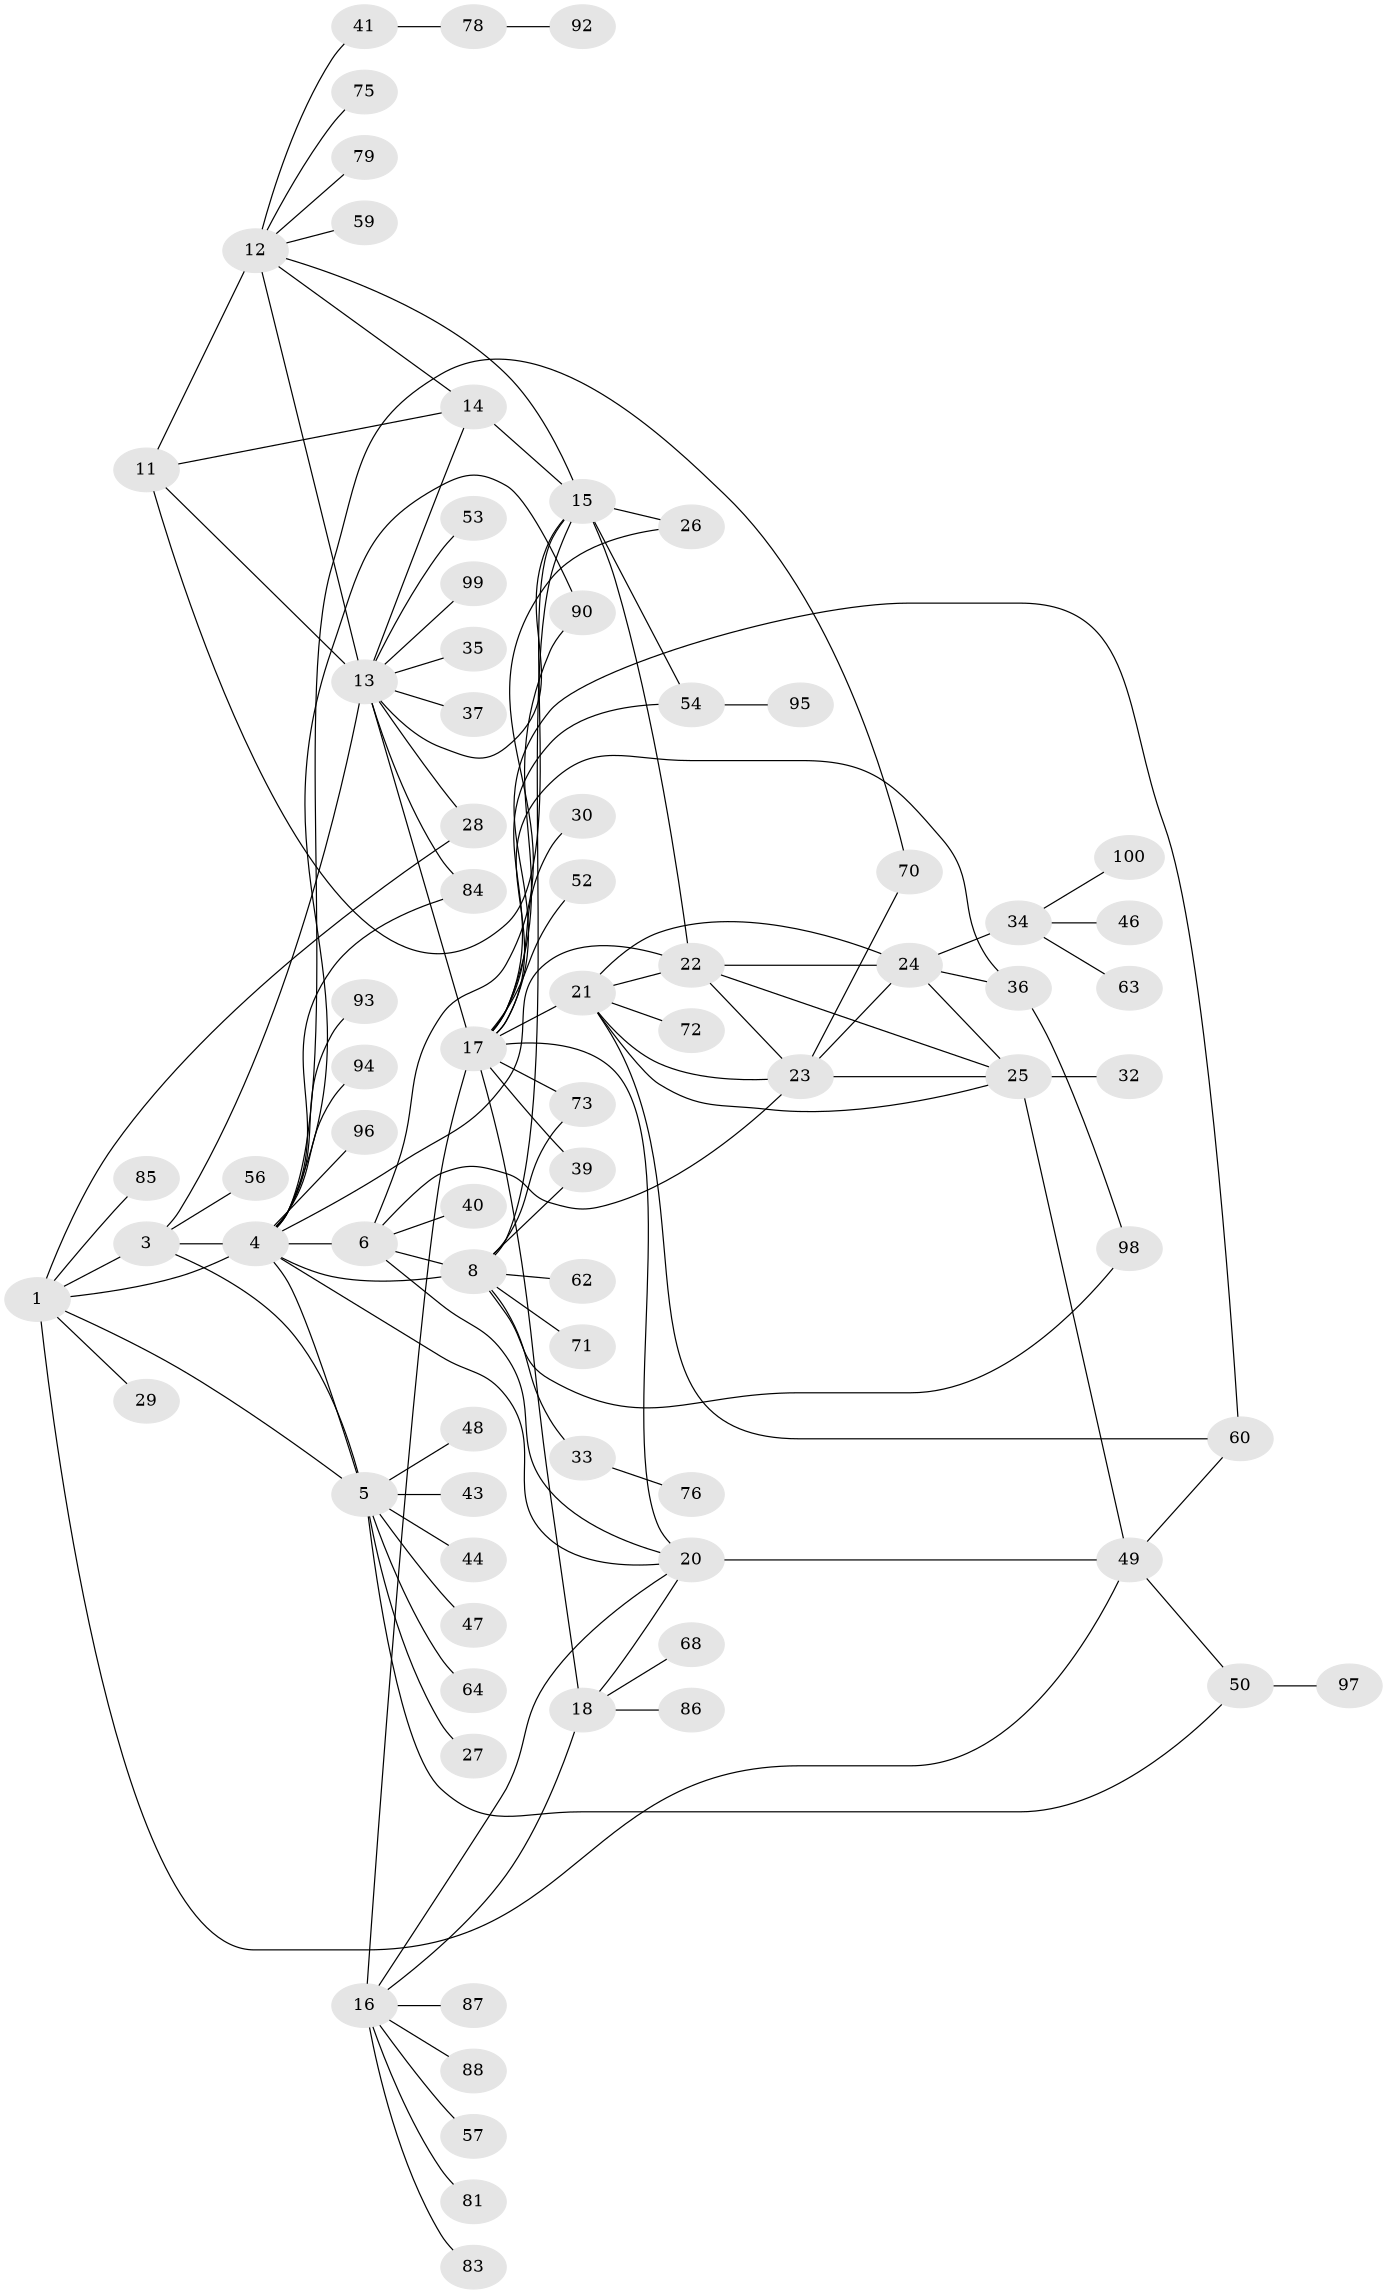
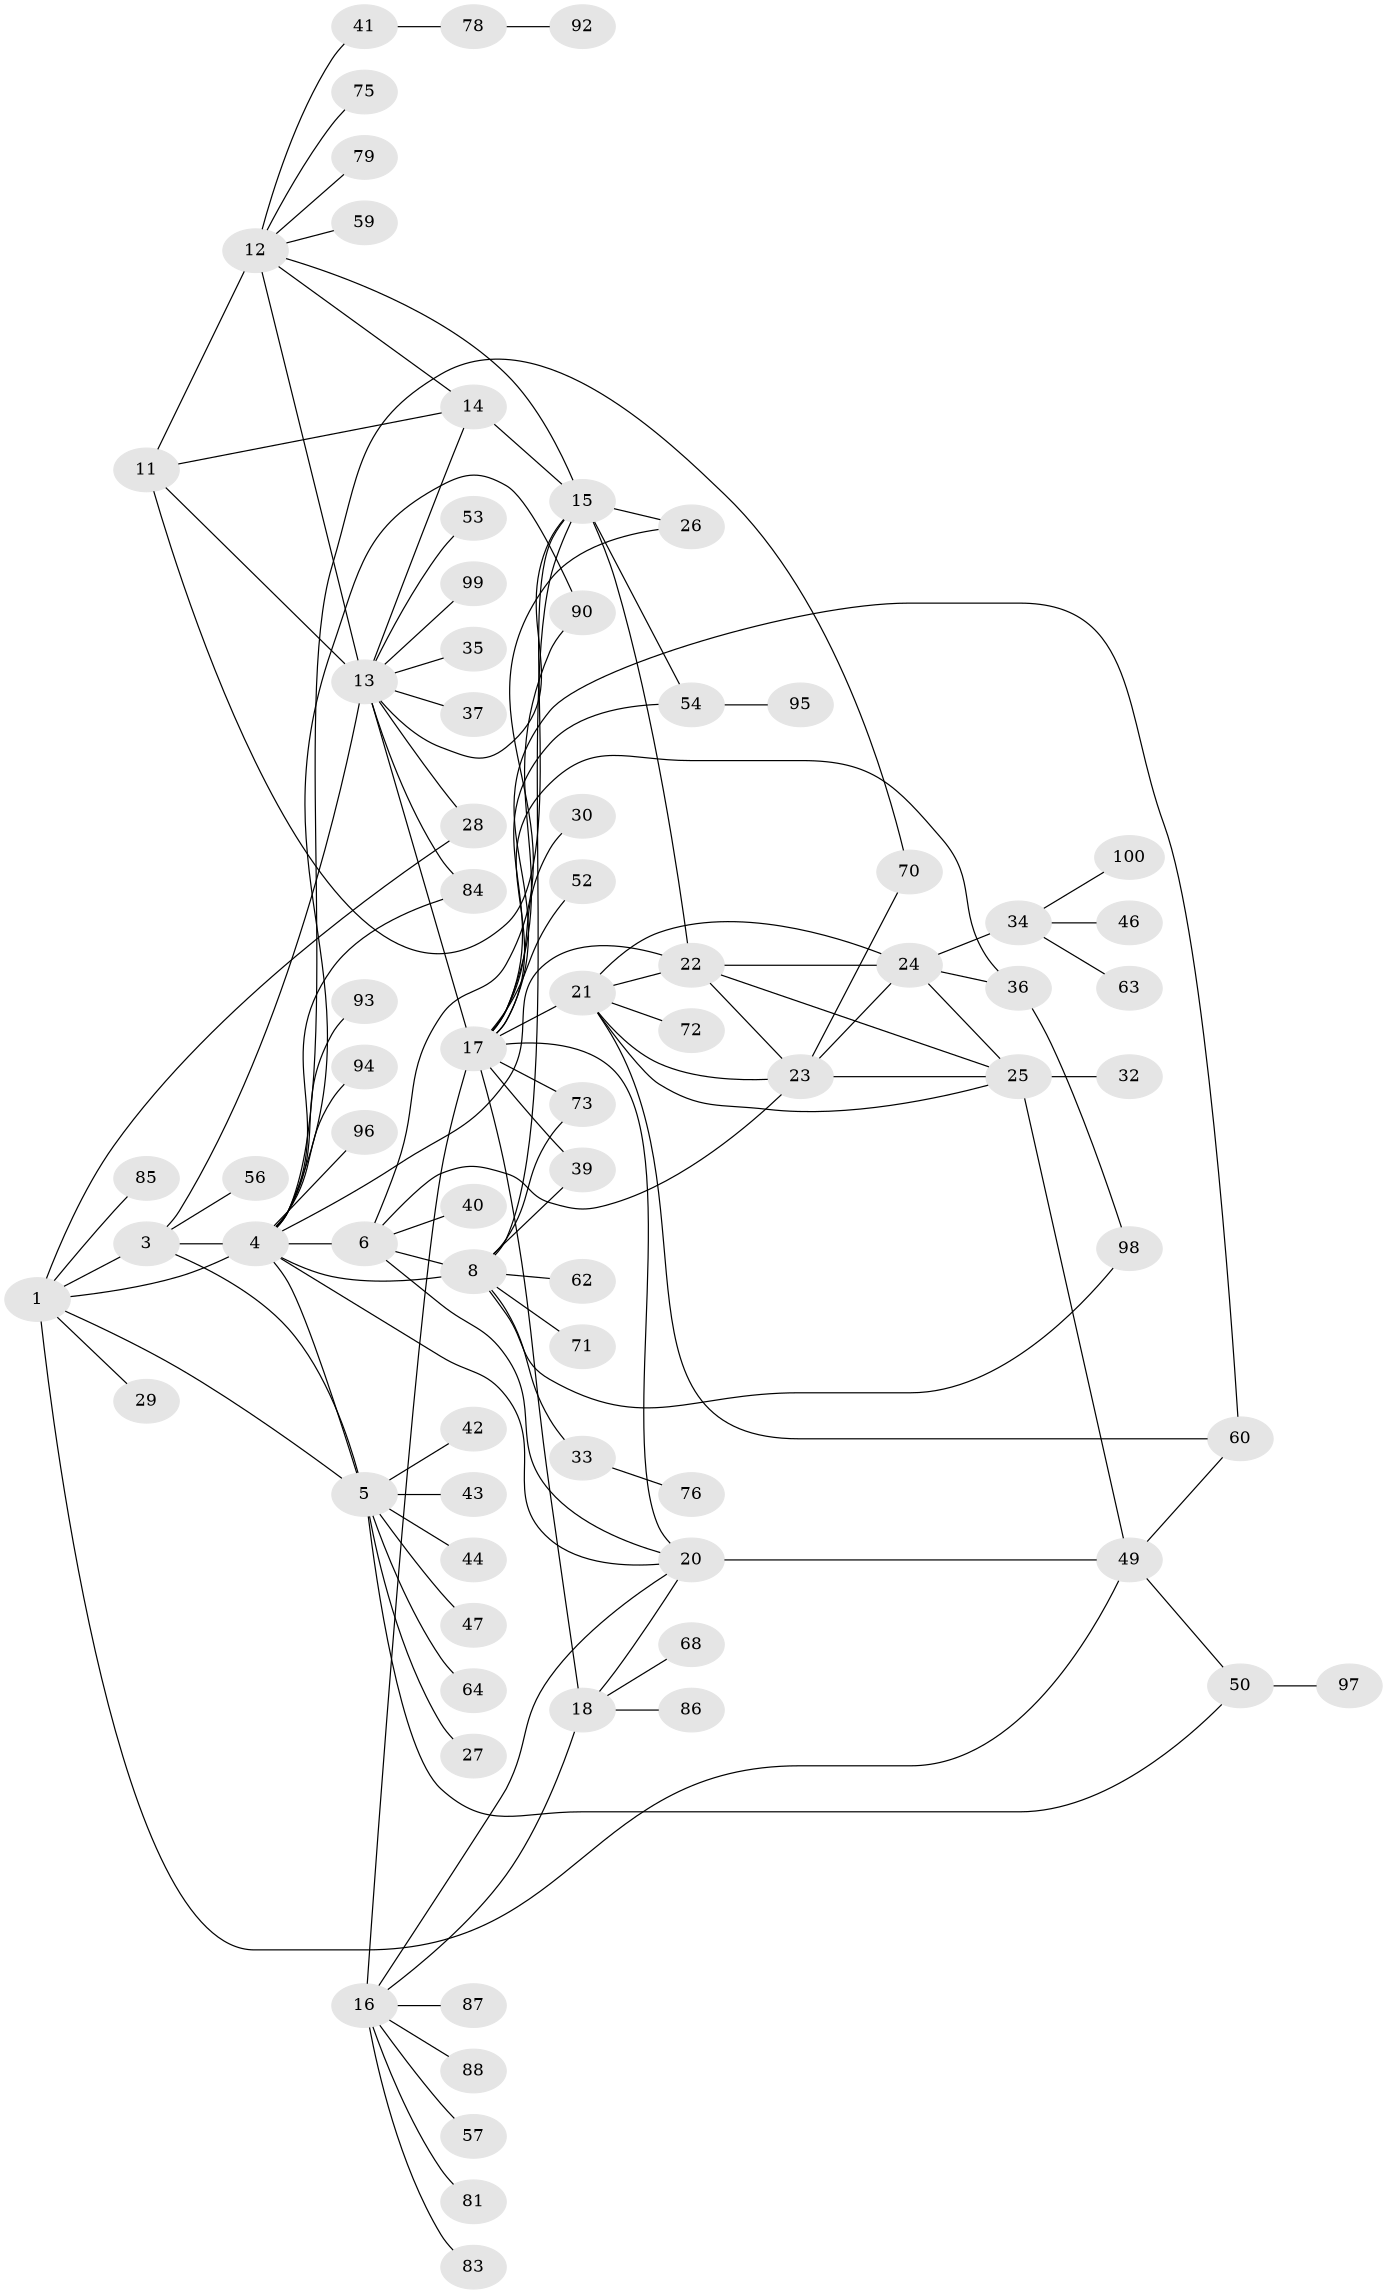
(474, 1429) -> (474, 1429)
